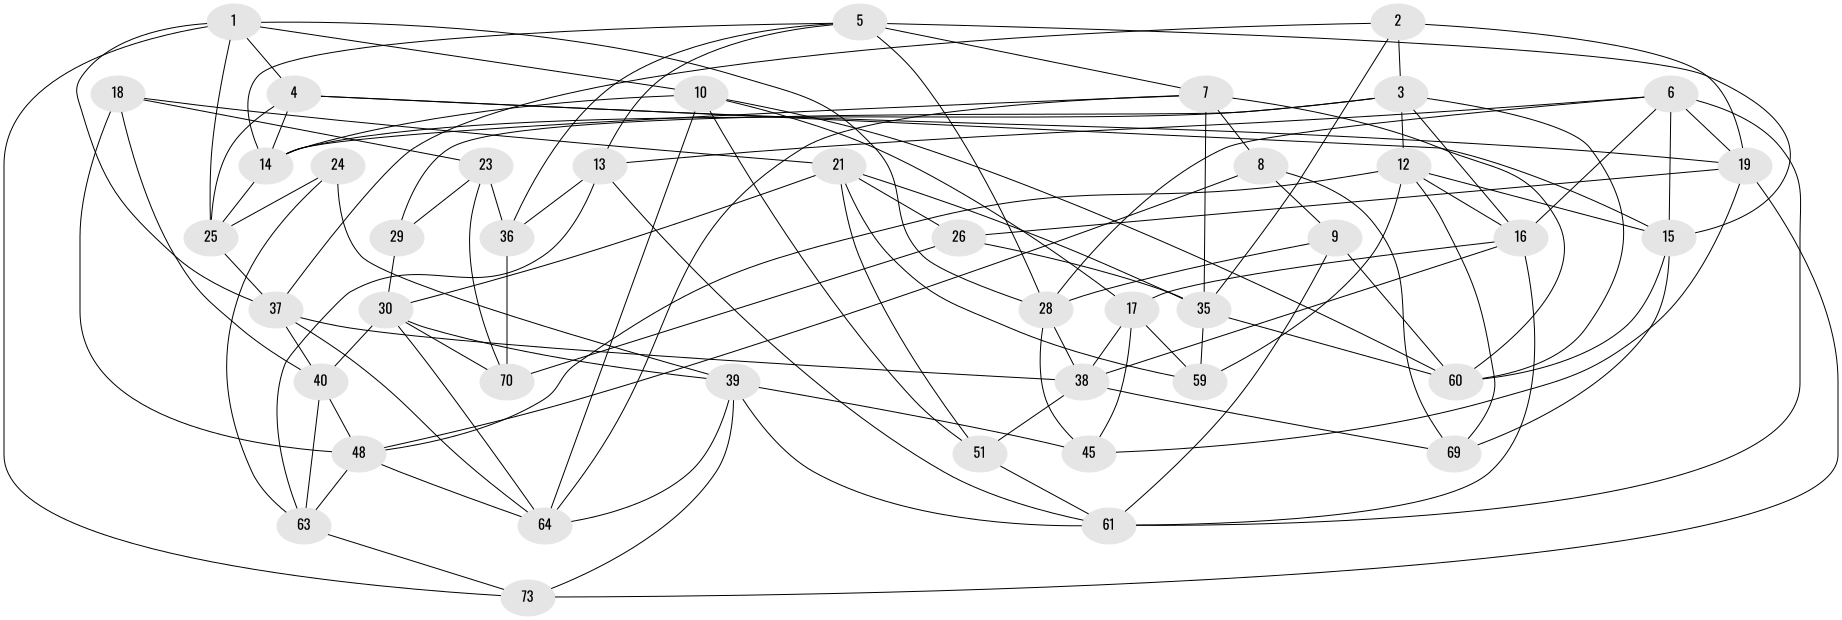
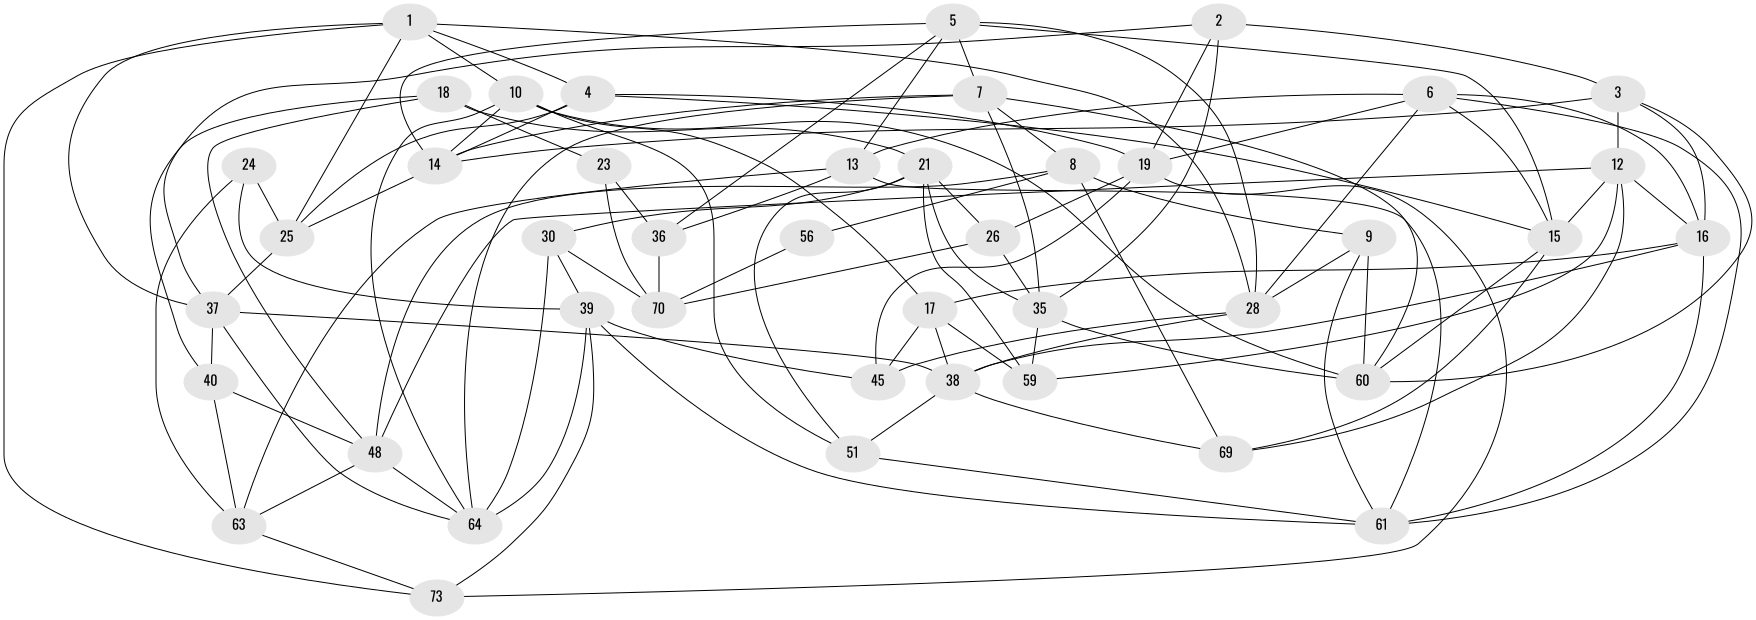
(397, 238) -> none
none -> (807, 238)
(353, 346) -> none
